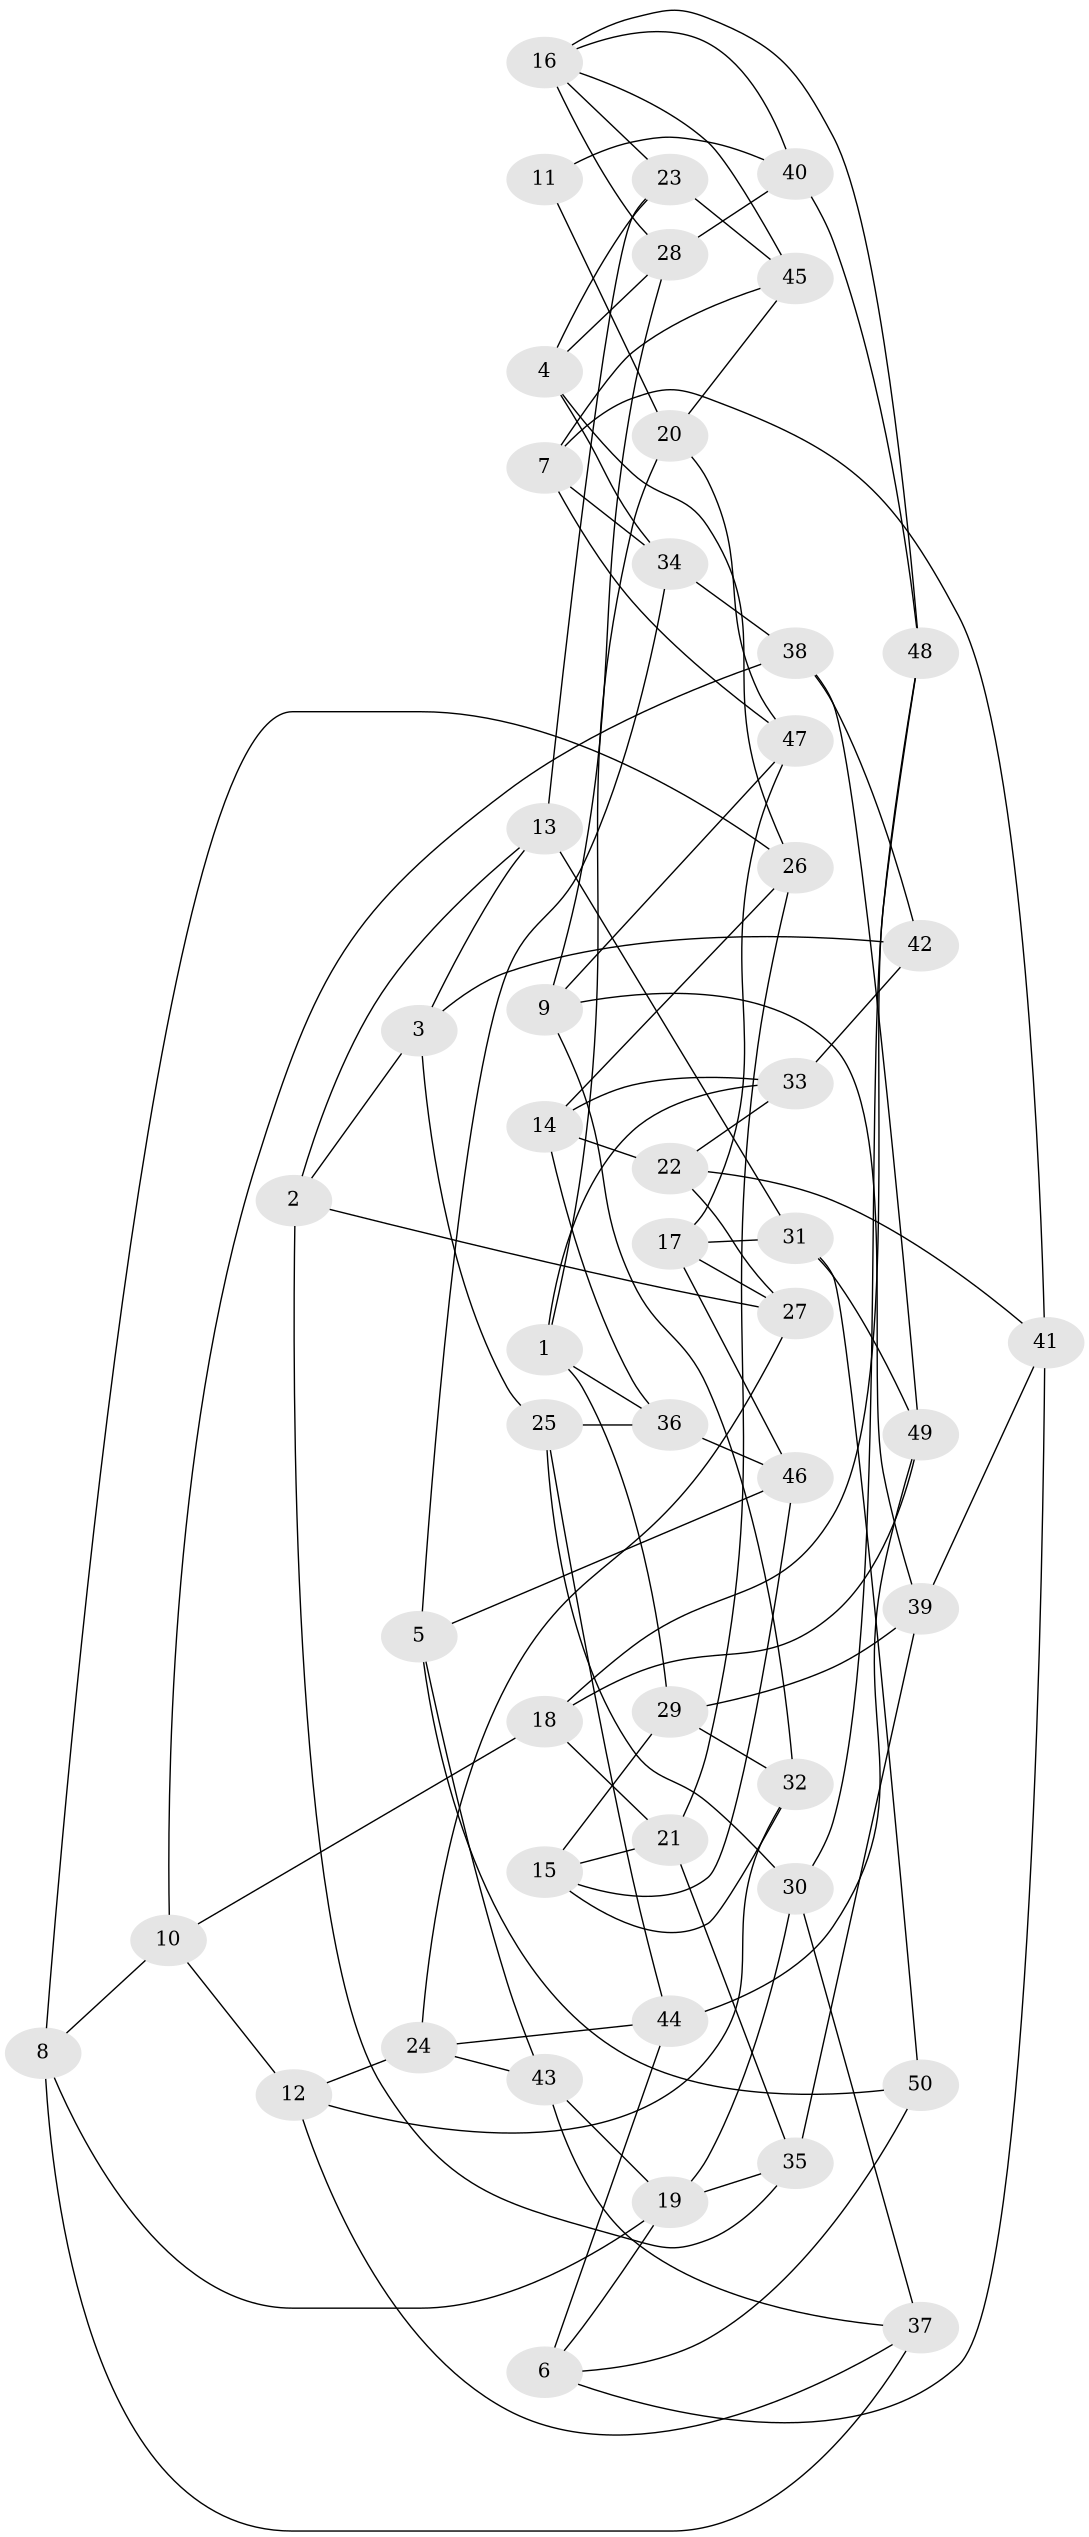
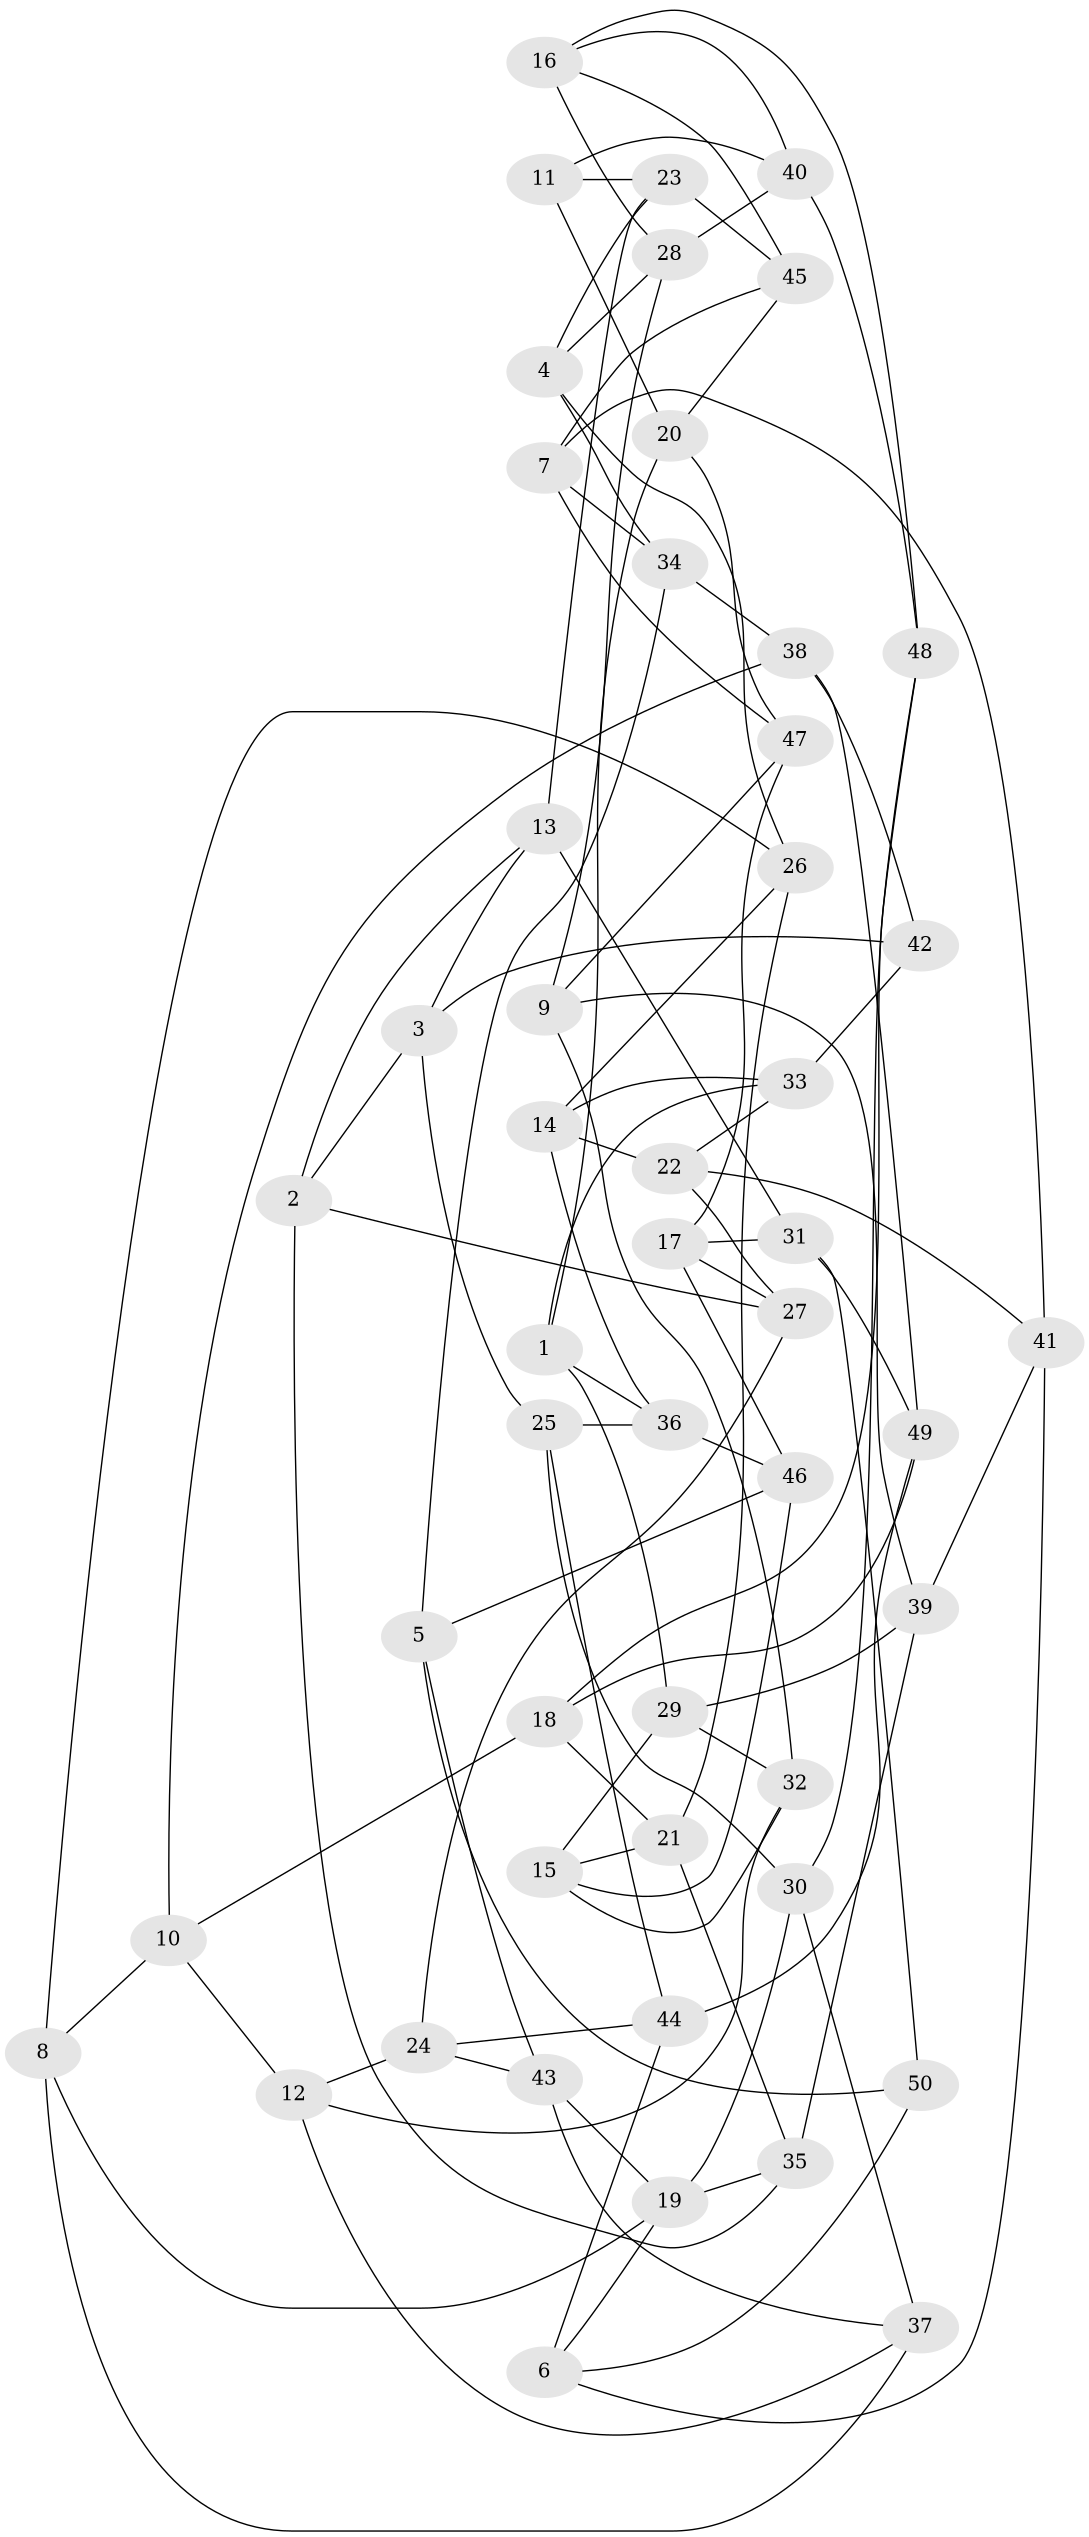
(607, 121) -> (617, 180)
